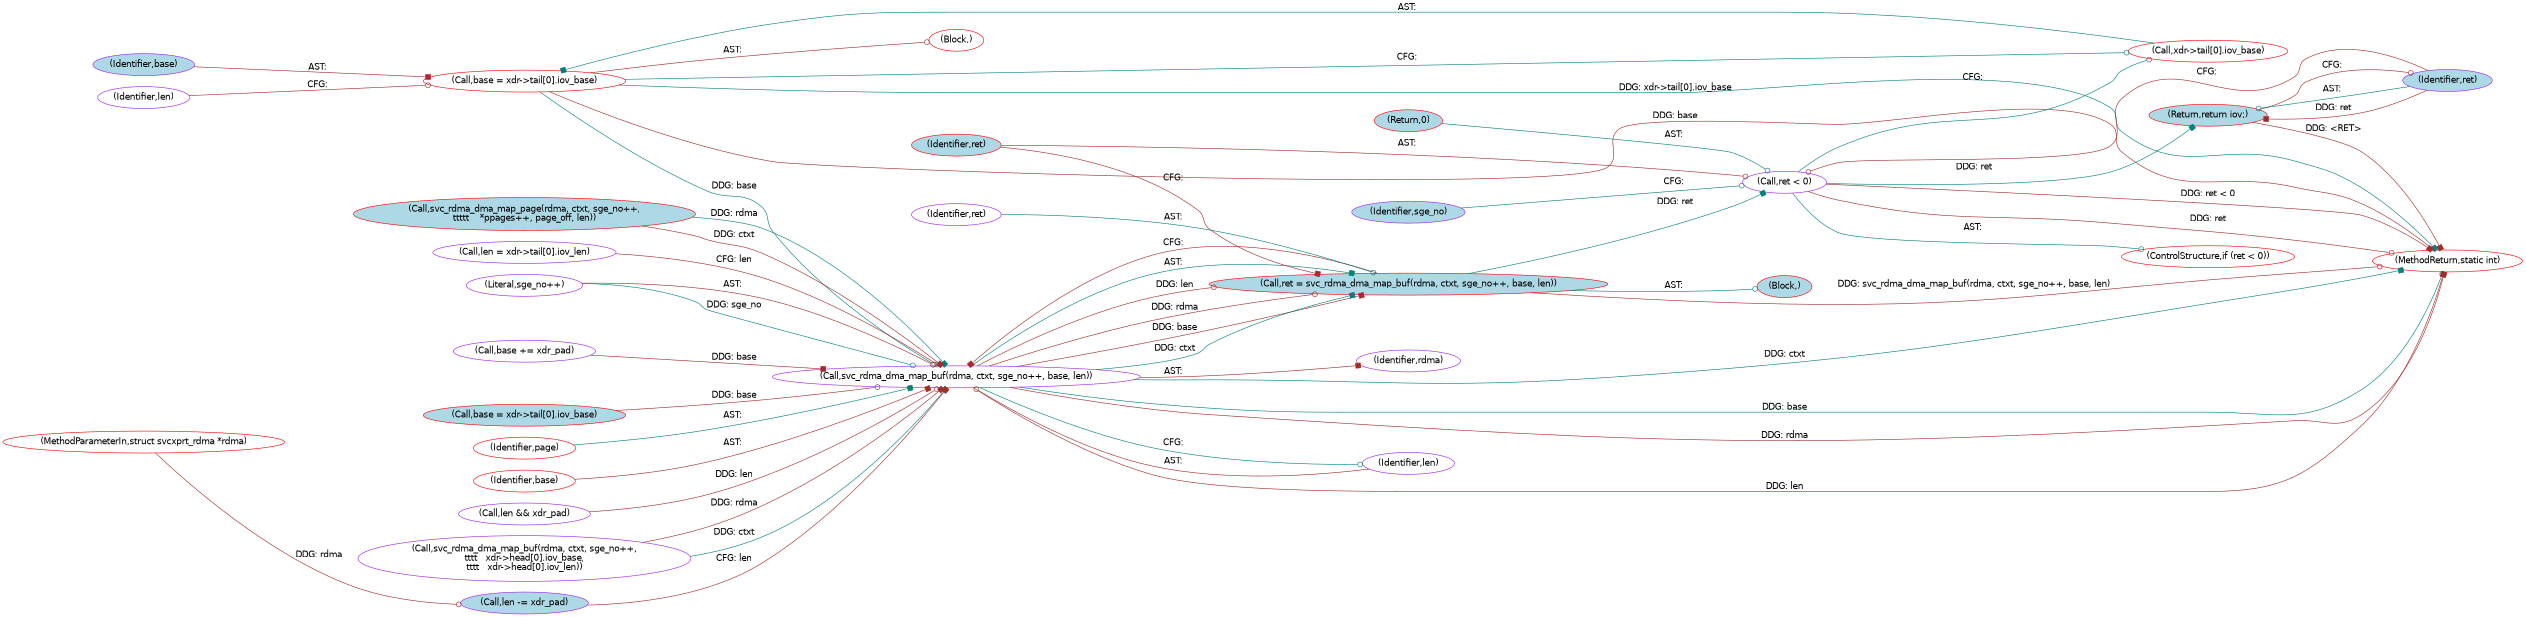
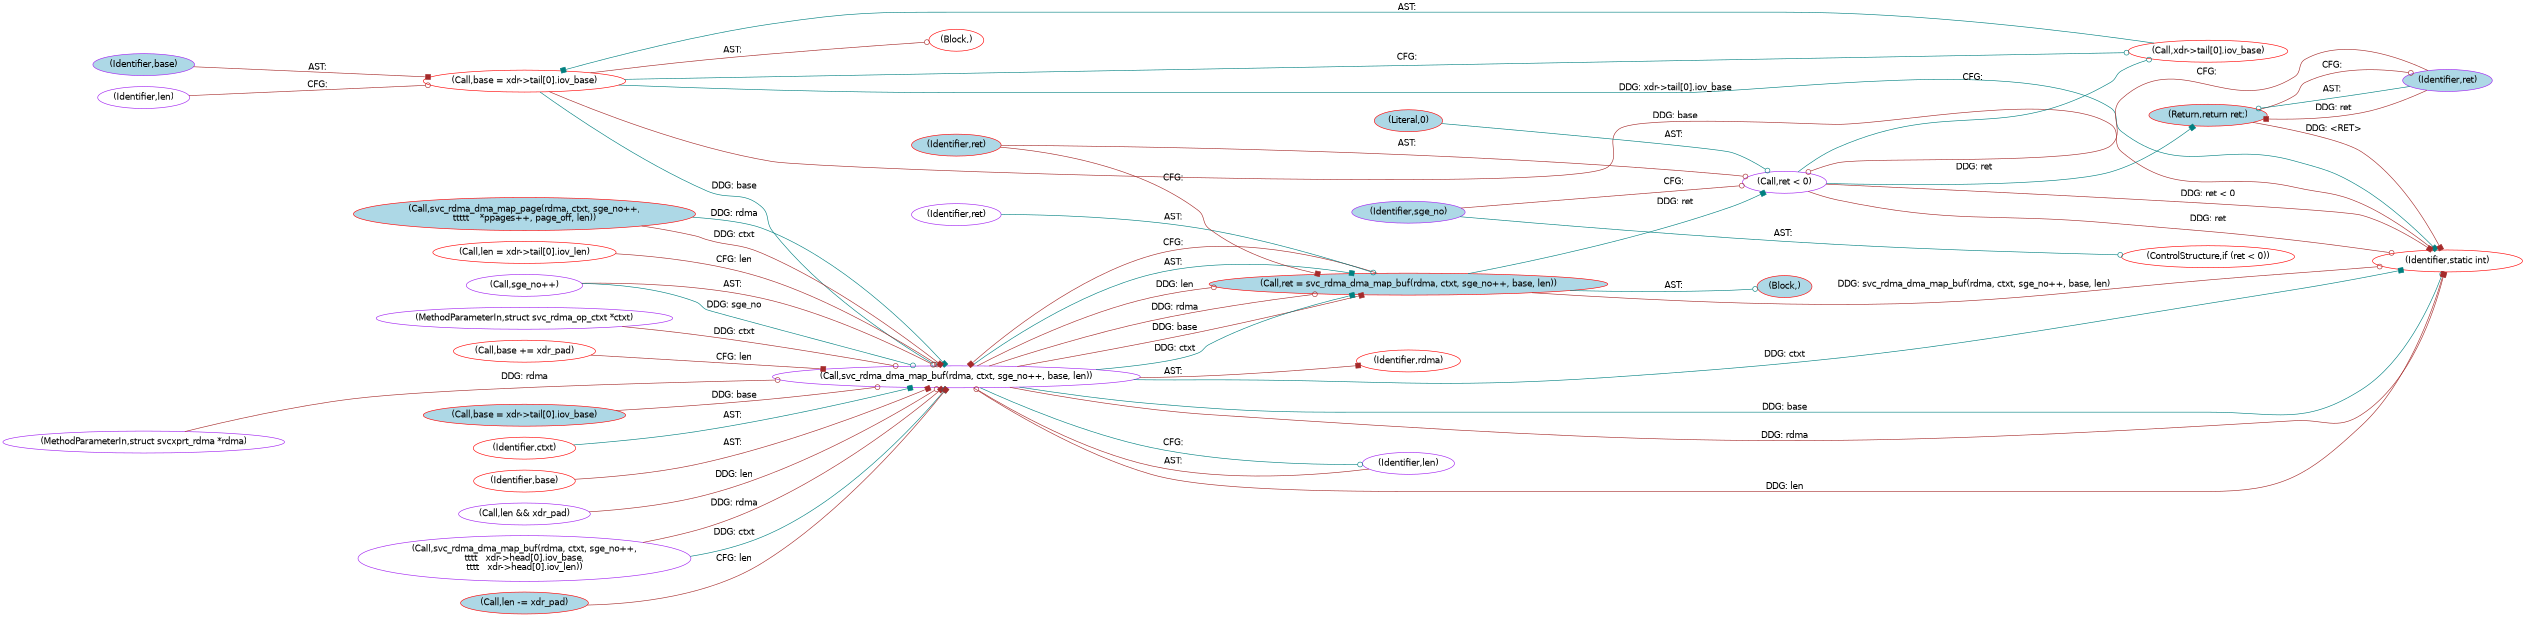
(2208, 115) -> (2208, 115)
(1408, 121) -> (1408, 121)
(1600, 197) -> (1600, 197)
(1958, 242) -> (1789, 242)
(524, 252) -> (524, 252)
(2447, 261) -> (2447, 261)
(524, 285) -> (524, 285)
none -> (524, 318)
(524, 351) -> (524, 351)
(734, 358) -> (734, 358)
(1408, 361) -> (1408, 361)
(144, 442) -> (144, 442)
(524, 448) -> (524, 448)
(292, 557) -> (478, 390)
(524, 603) -> (524, 603)
